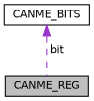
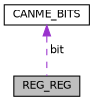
(47, 86) -> (47, 86)
